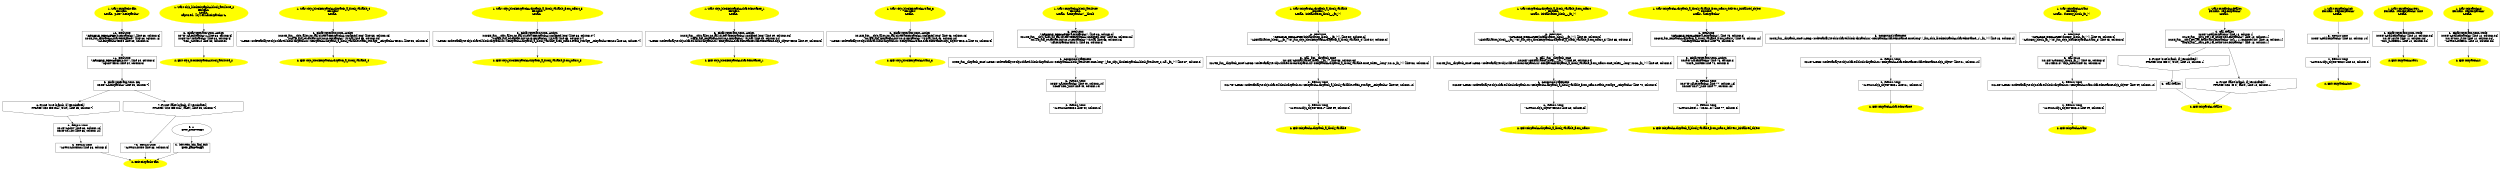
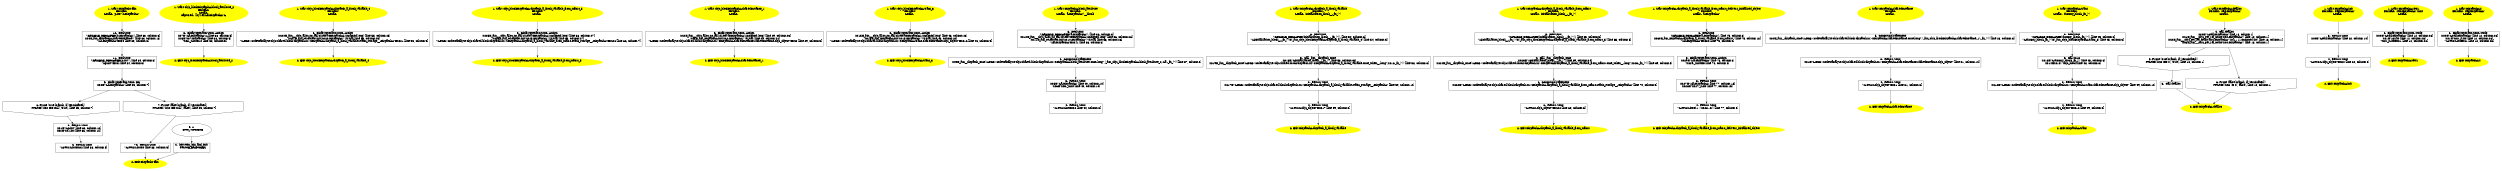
none -> (1891, 13)
(192, 130) -> (192, 130)
(192, 148) -> (192, 148)
(115, 156) -> none
